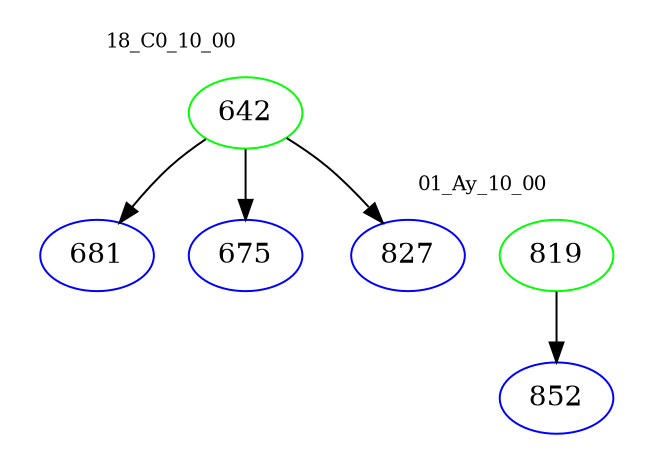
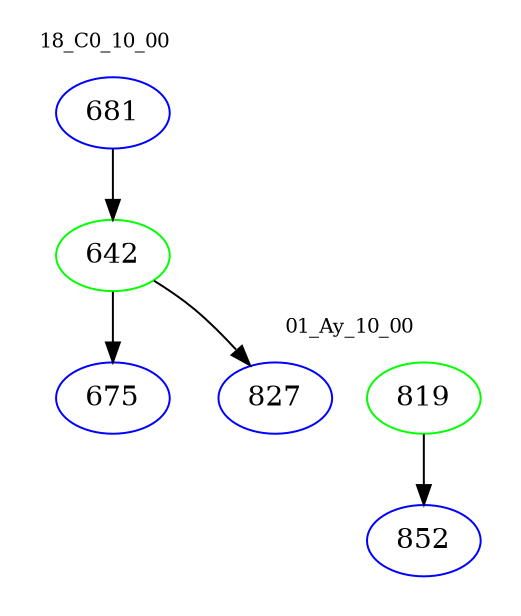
(166, 170) -> (113, 174)
